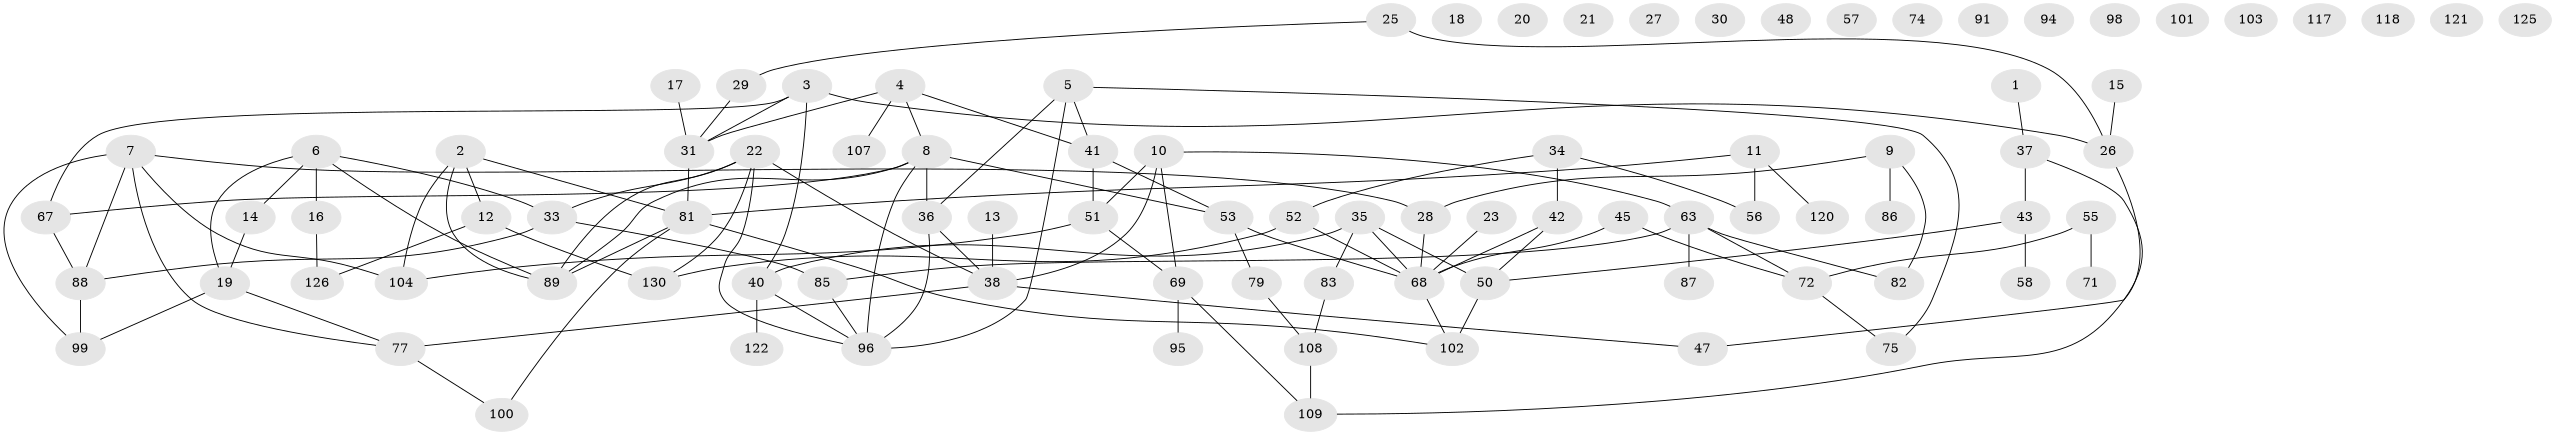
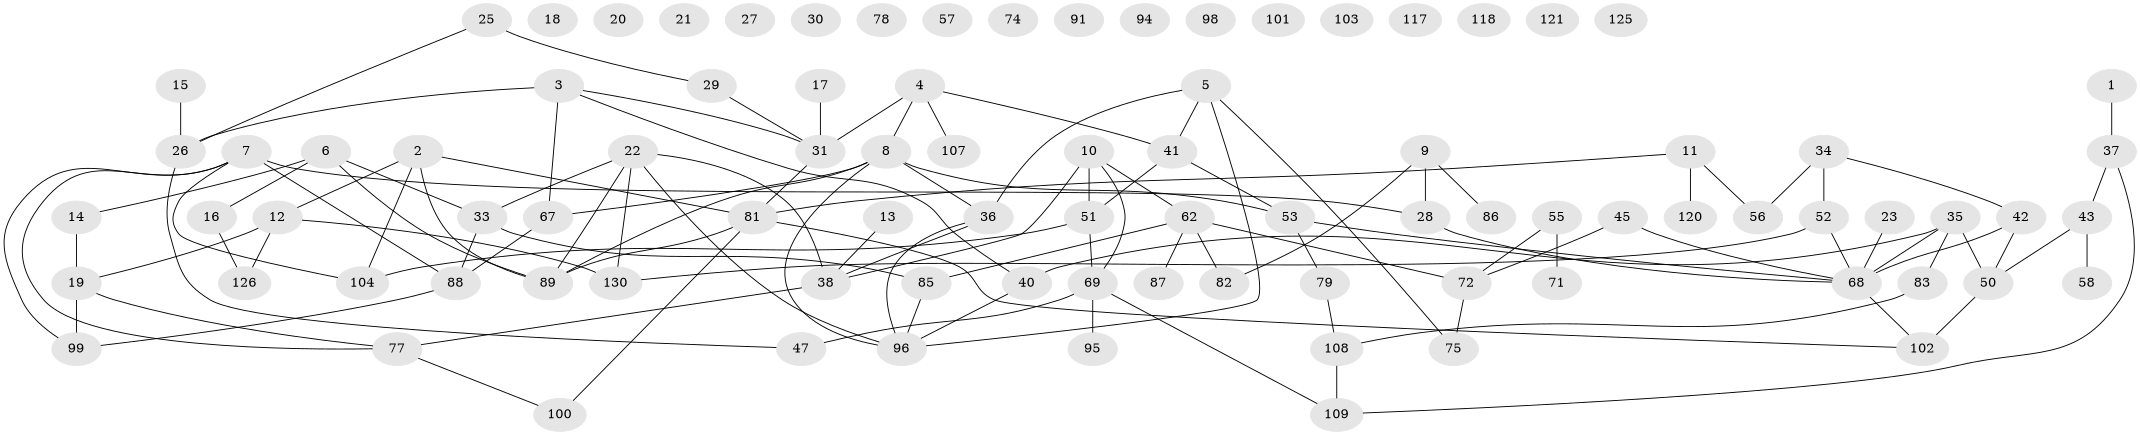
(1786, 20) -> (882, 20)
(224, 193) -> (184, 254)
(1689, 218) -> (1190, 218)
(1347, 318) -> (937, 322)
(757, 349) -> none
